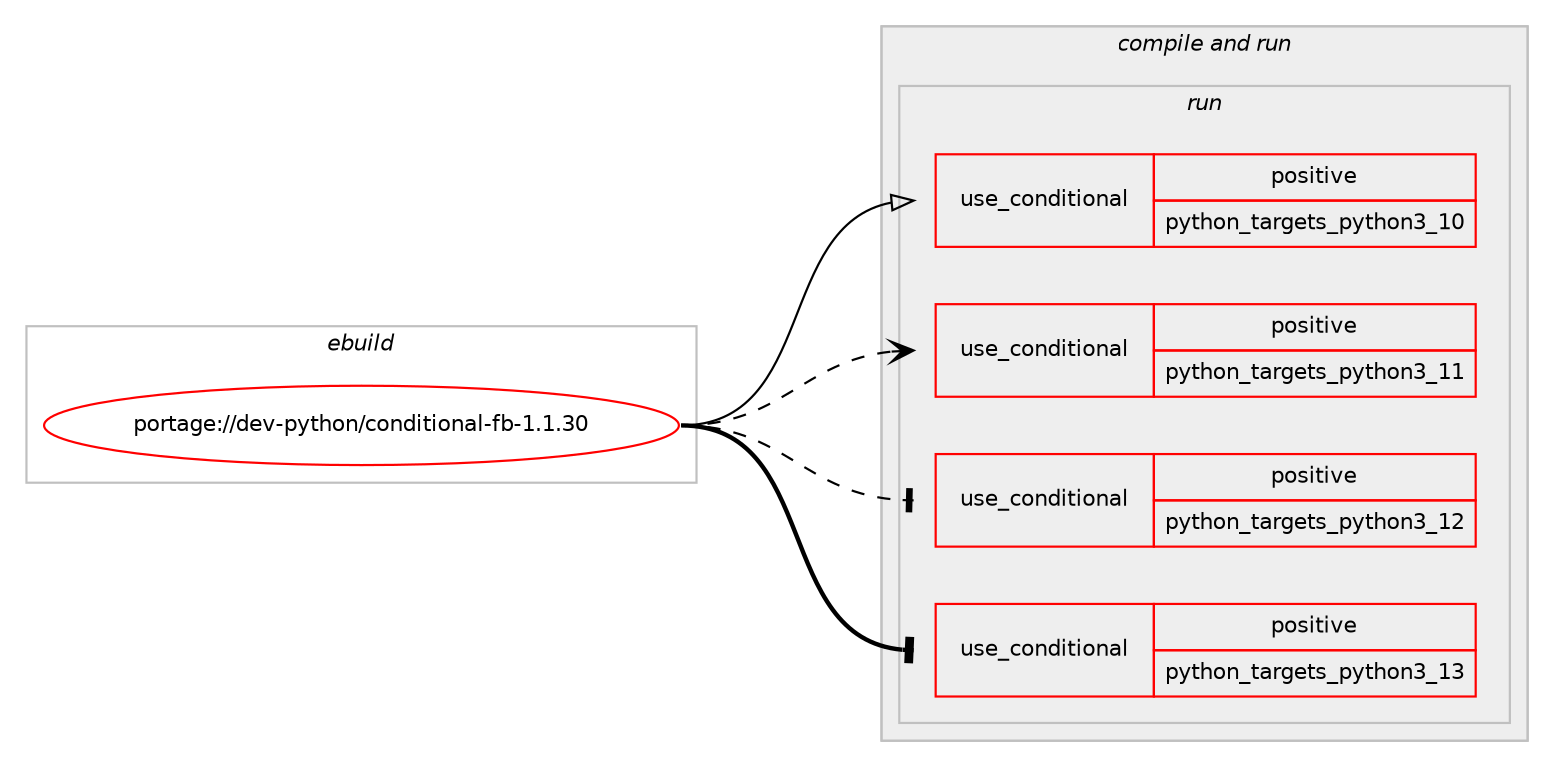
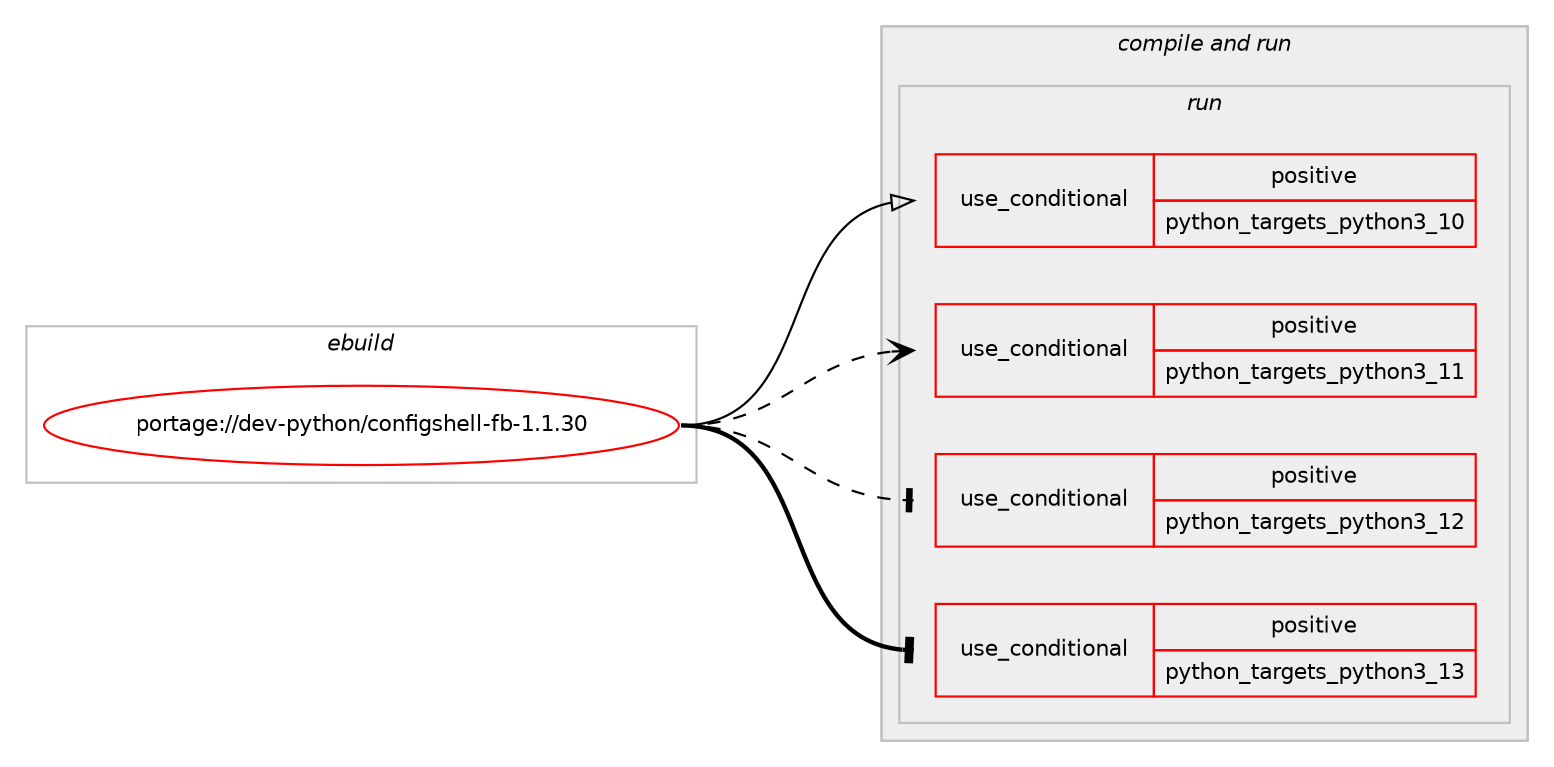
(361, 425) -> (361, 425)
